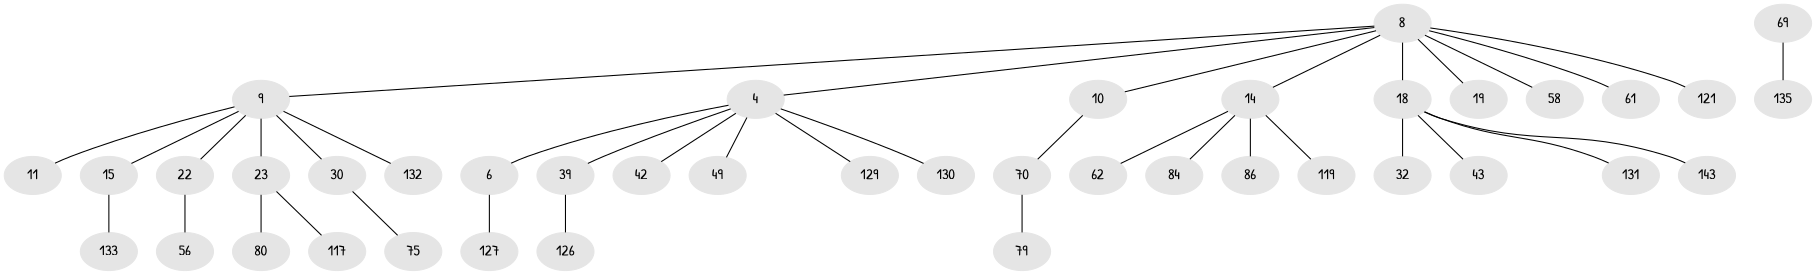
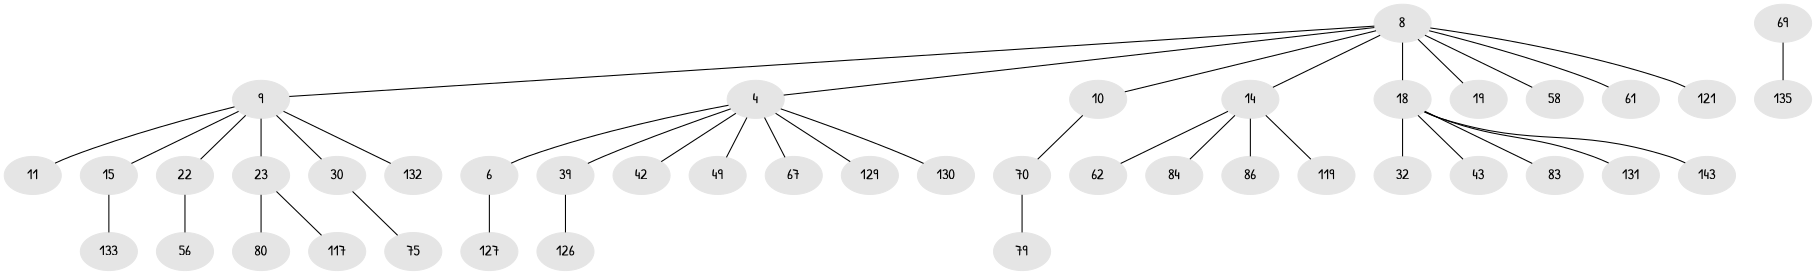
none -> (794, 175)
none -> (1555, 175)
